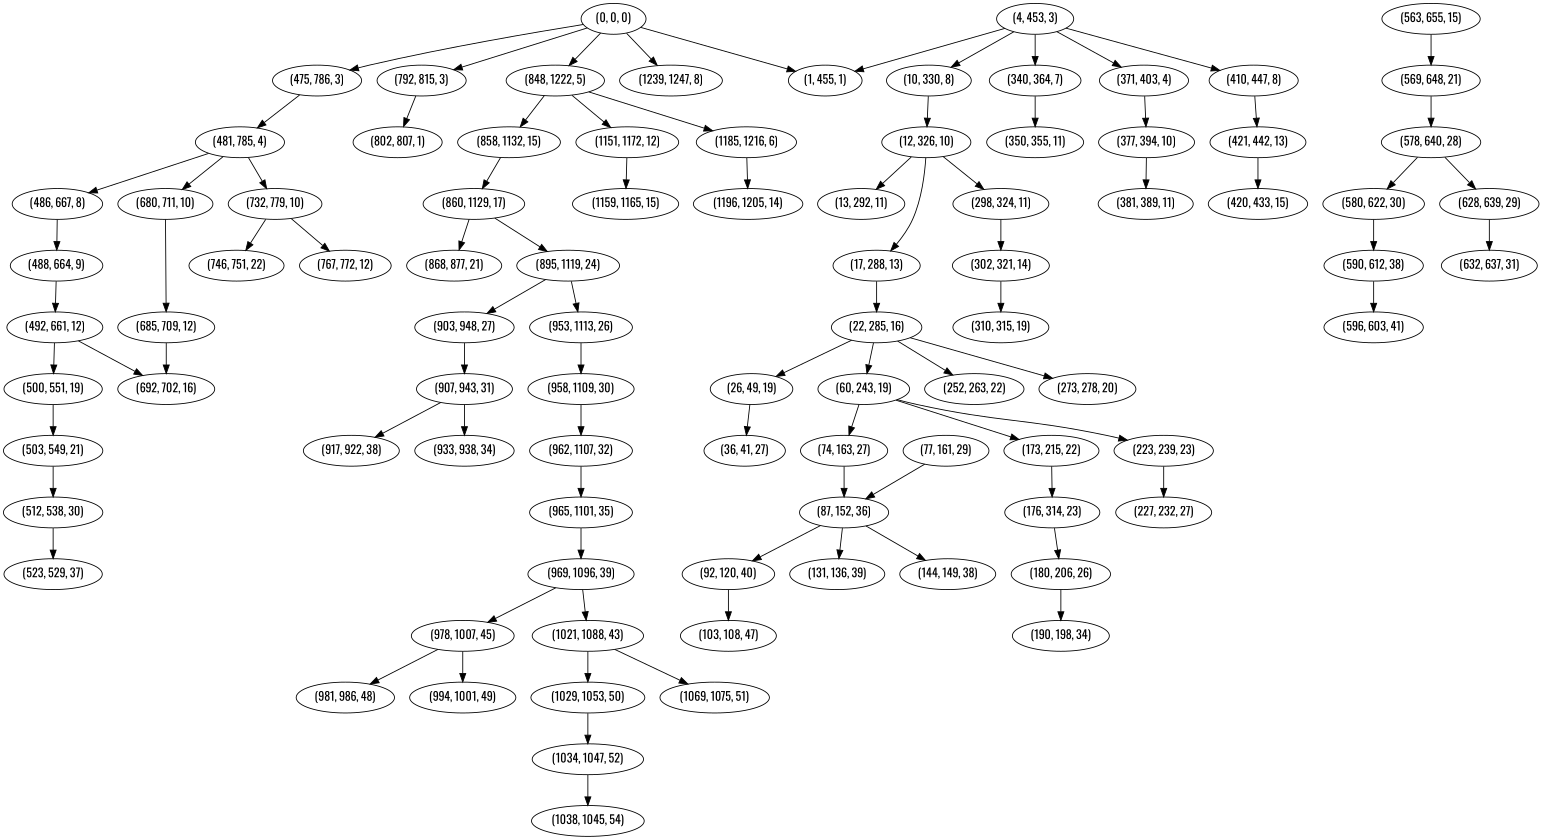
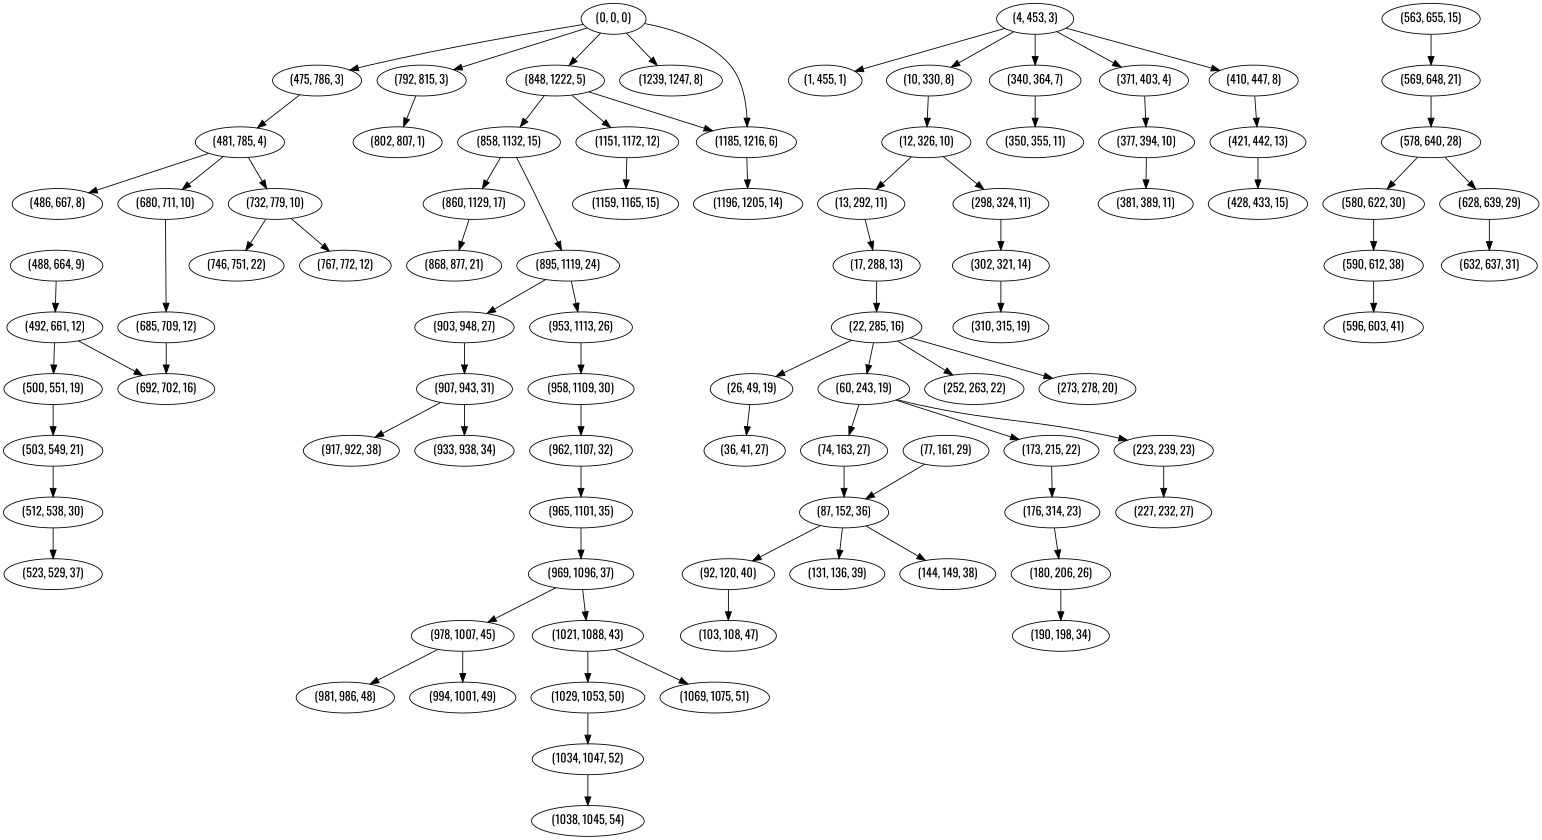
(714, 48) -> (715, 52)
(918, 204) -> (868, 230)
(1258, 204) -> (1258, 204)
(57, 231) -> none
(517, 233) -> (538, 200)
(581, 574) -> (581, 574)
